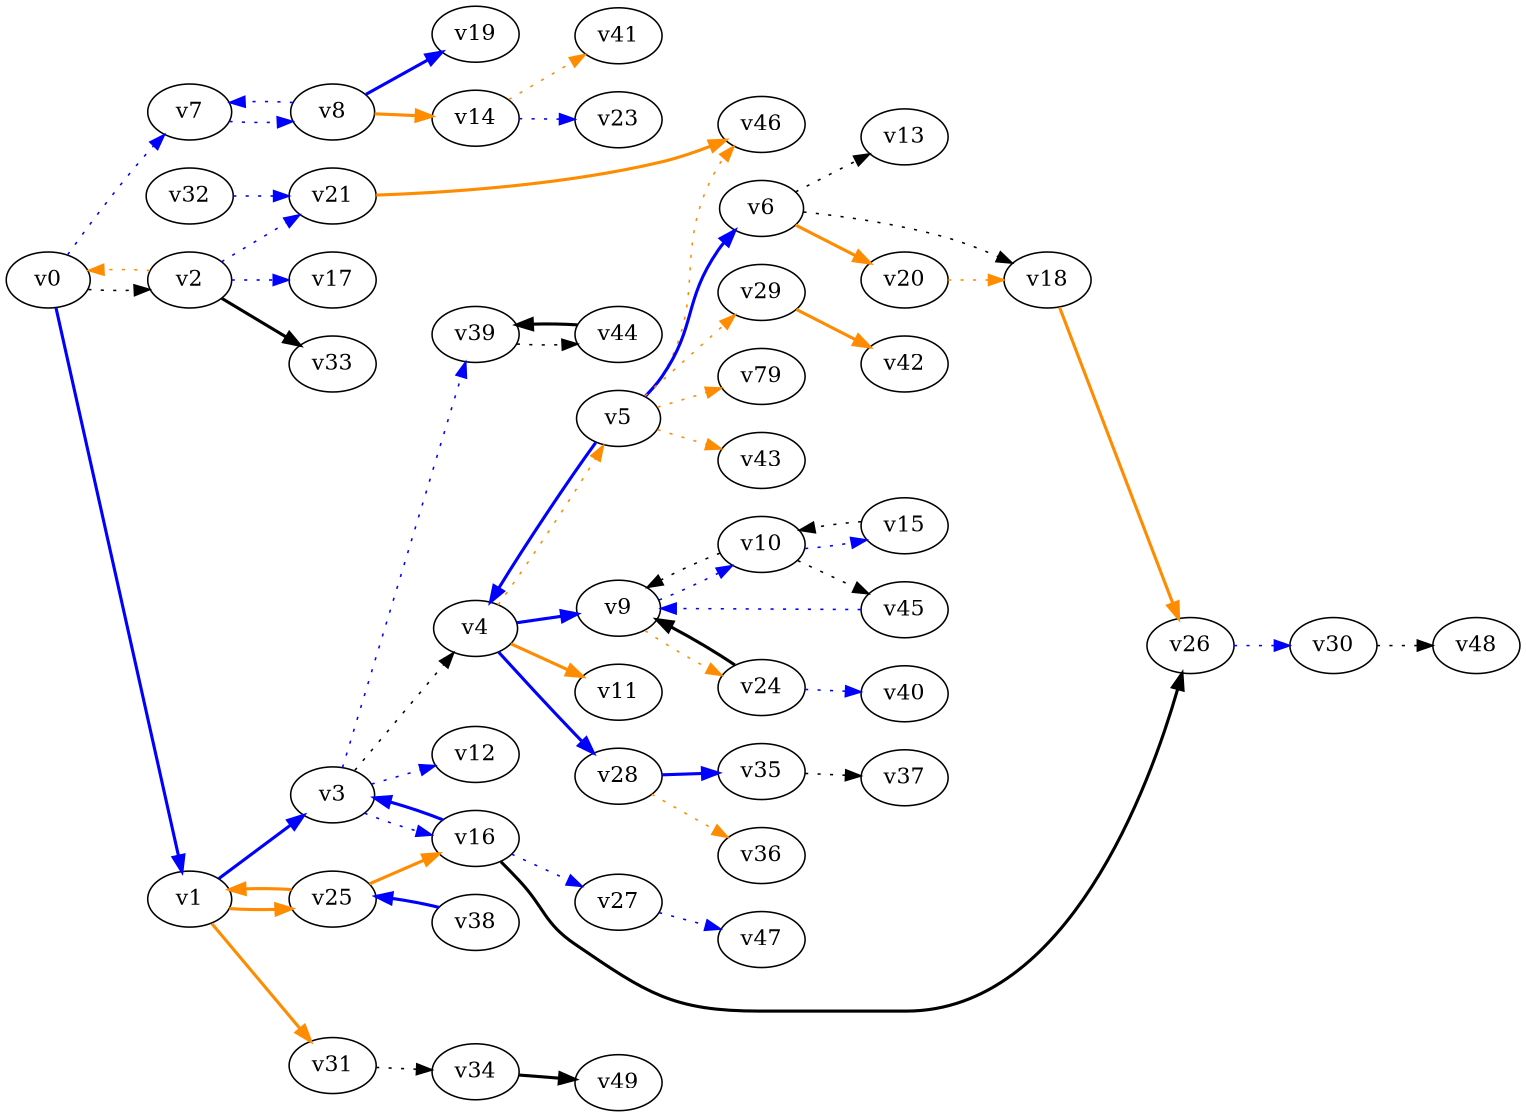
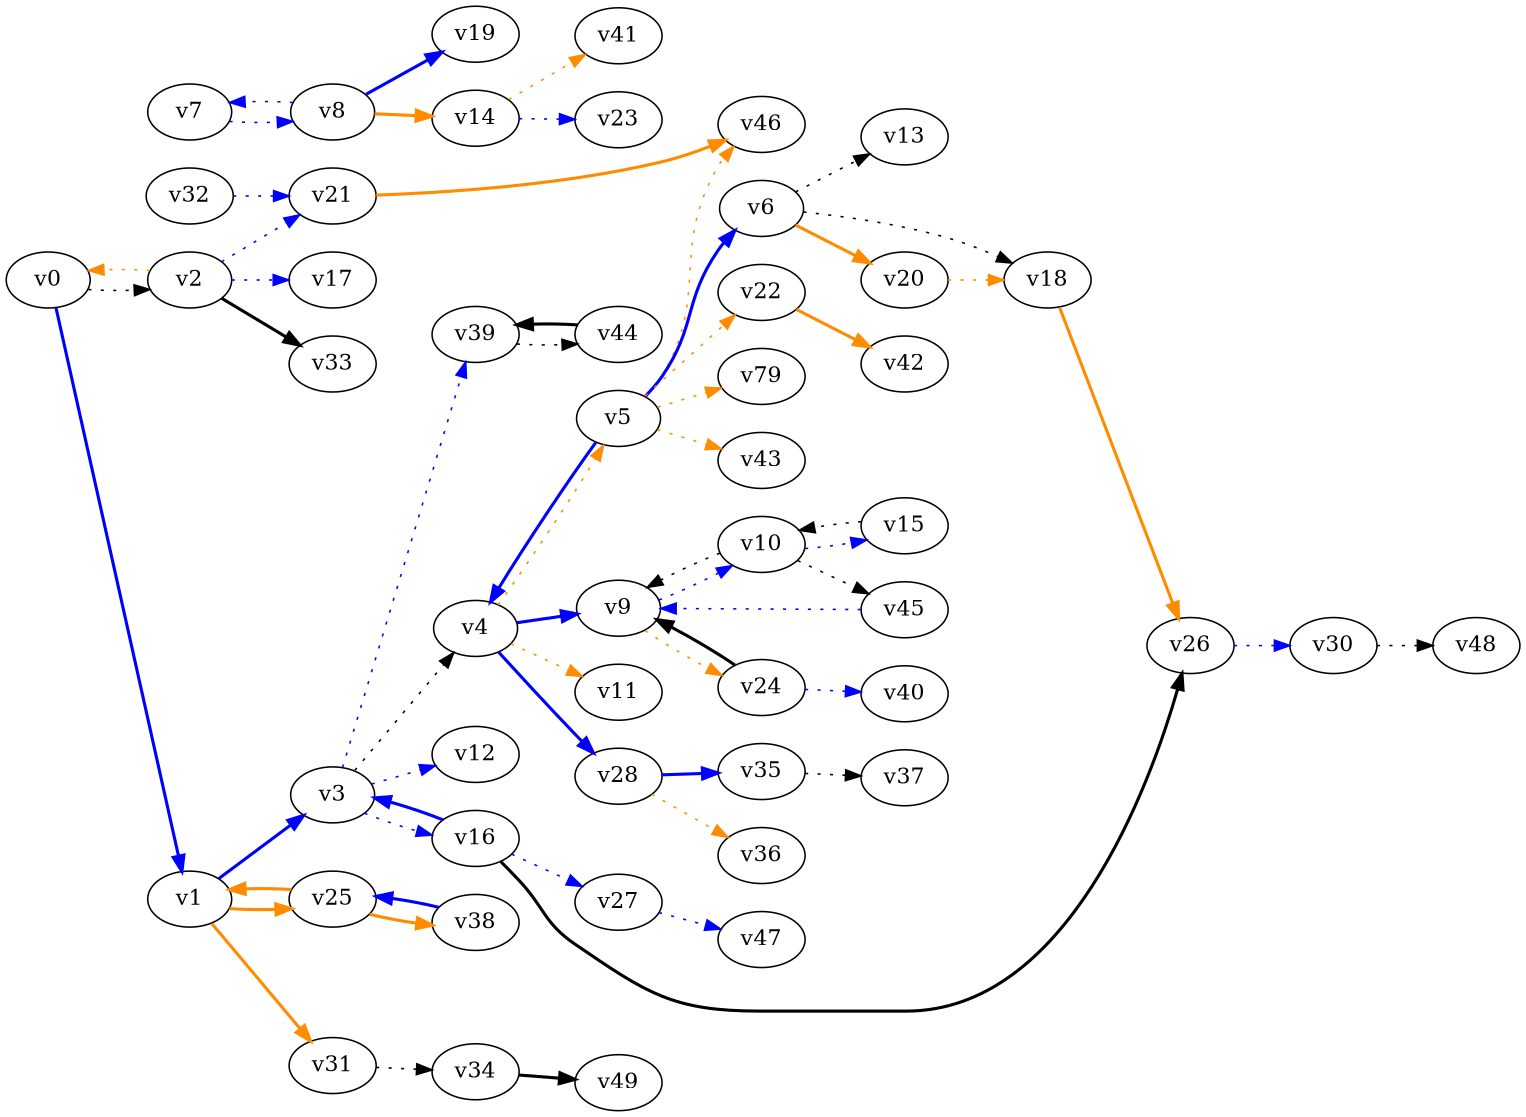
(109, 199) -> none
(762, 292) -> (762, 292)
(539, 657) -> (539, 657)
(397, 872) -> (393, 919)
